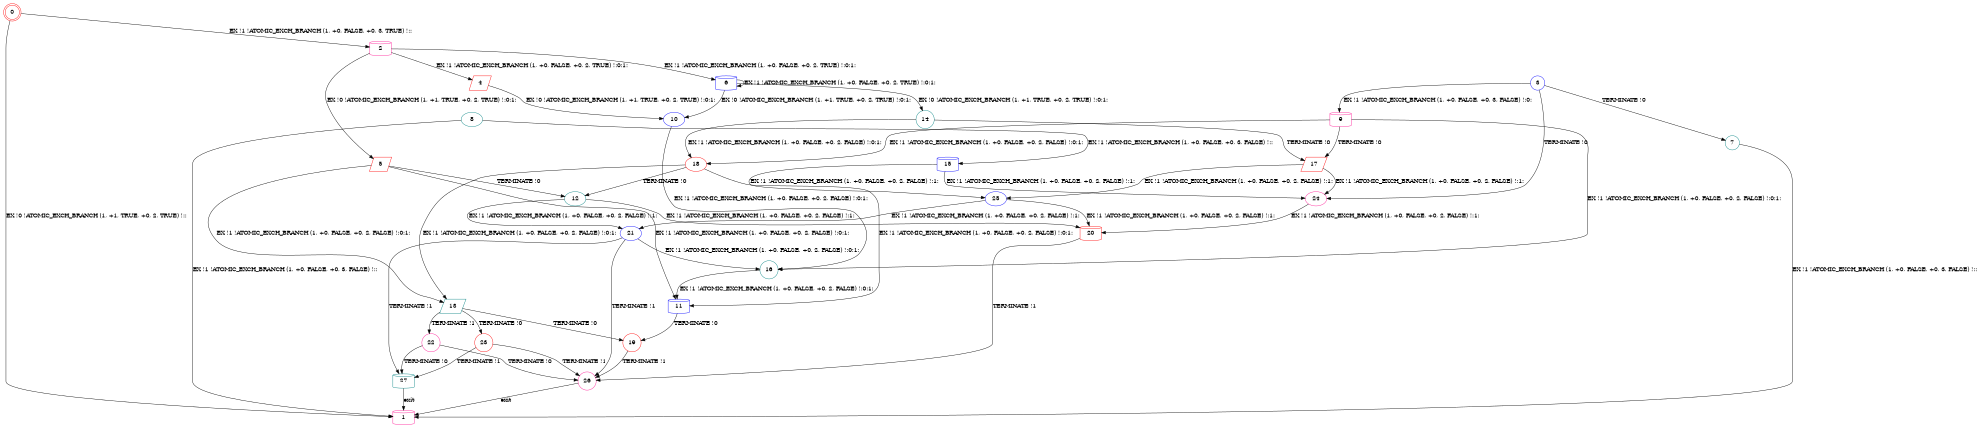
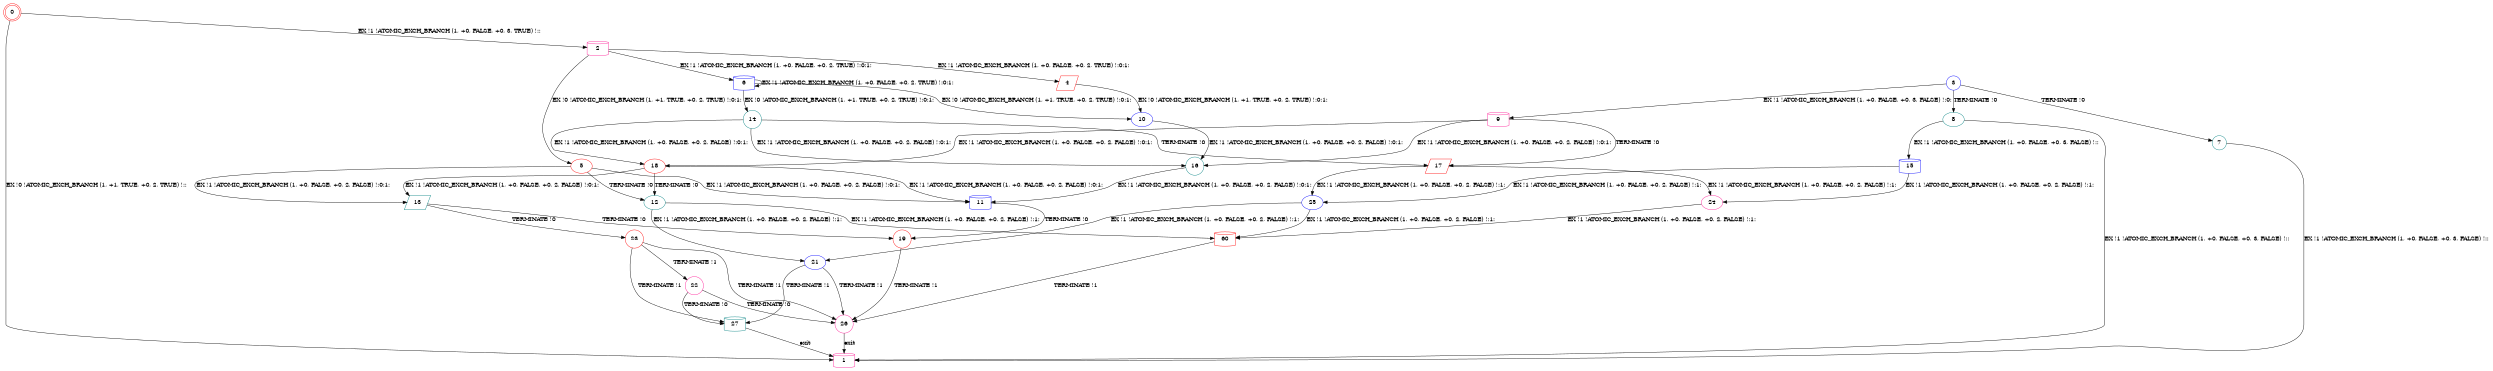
(381, 164) -> (582, 166)
(1479, 194) -> (1954, 99)
(1091, 233) -> (1225, 239)
(695, 261) -> (957, 163)
(432, 319) -> (663, 261)
